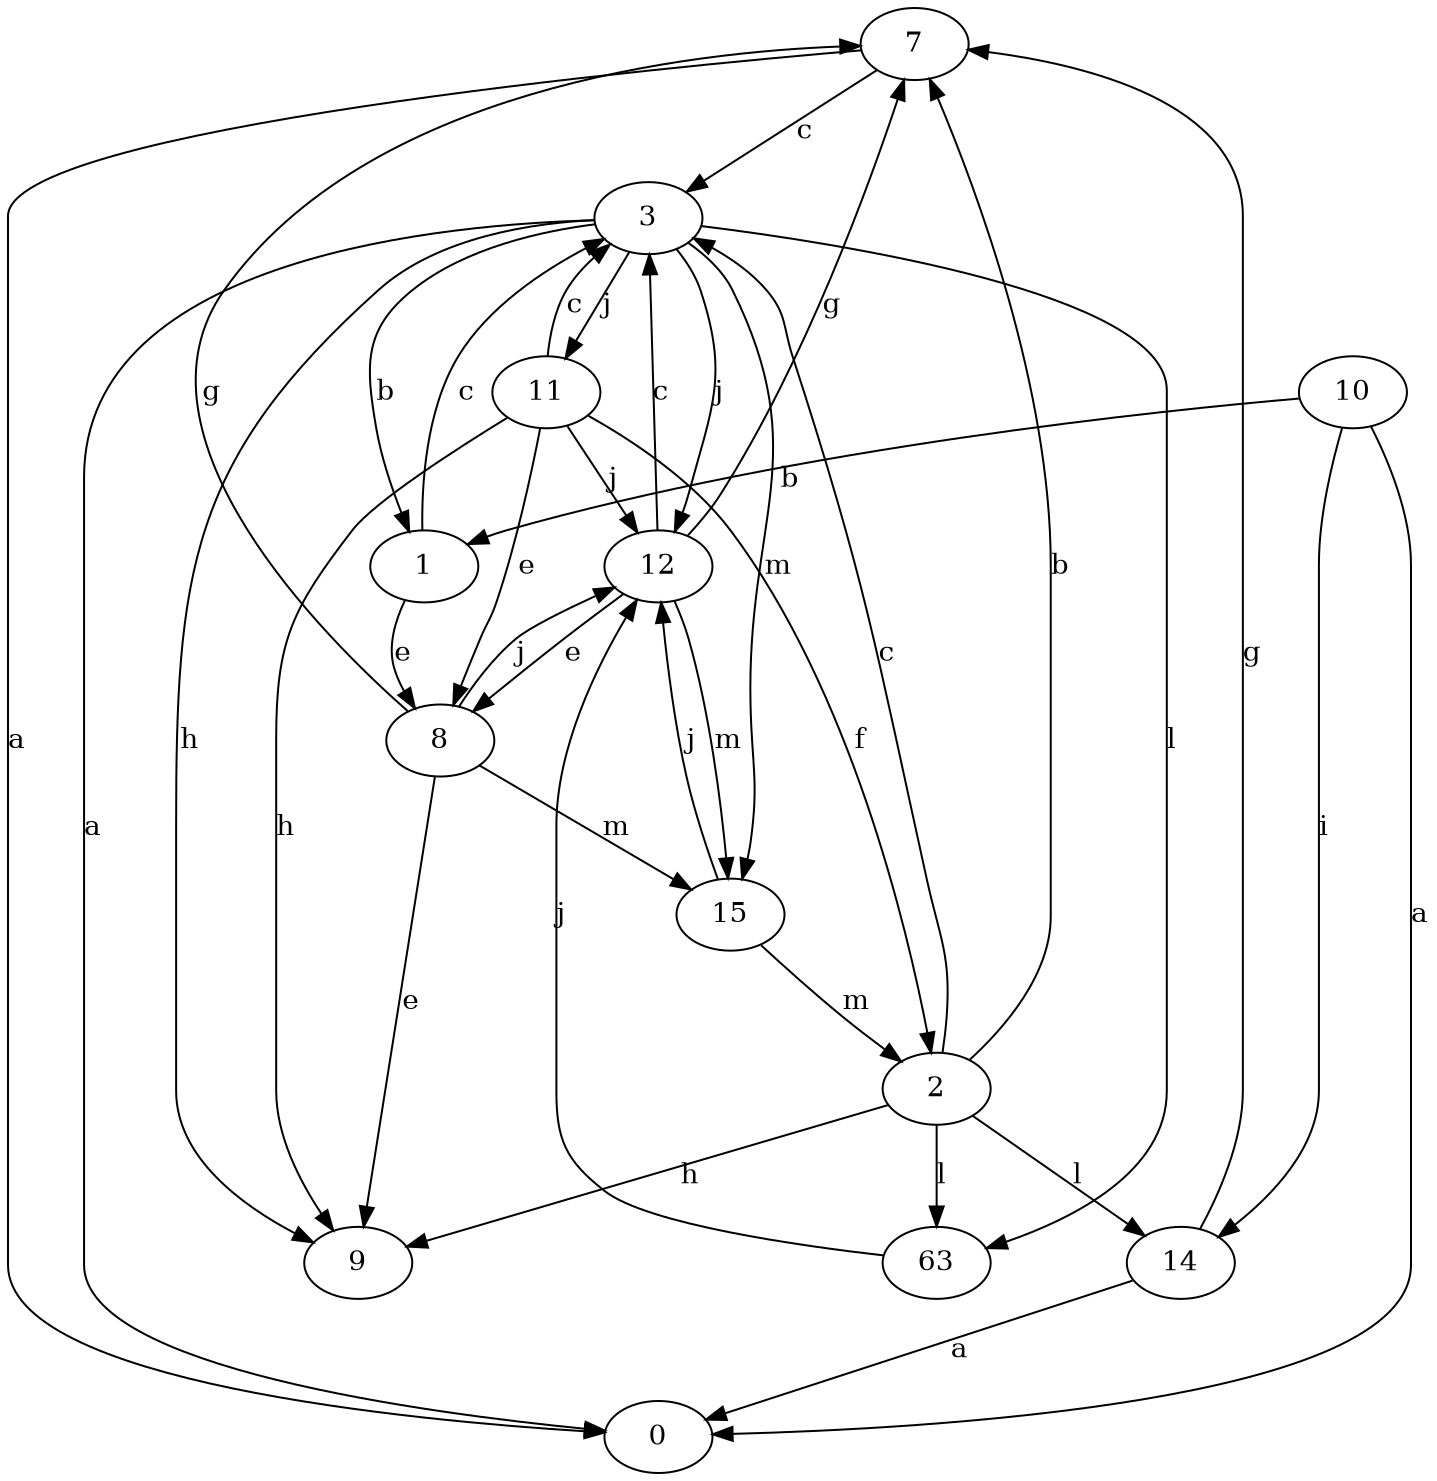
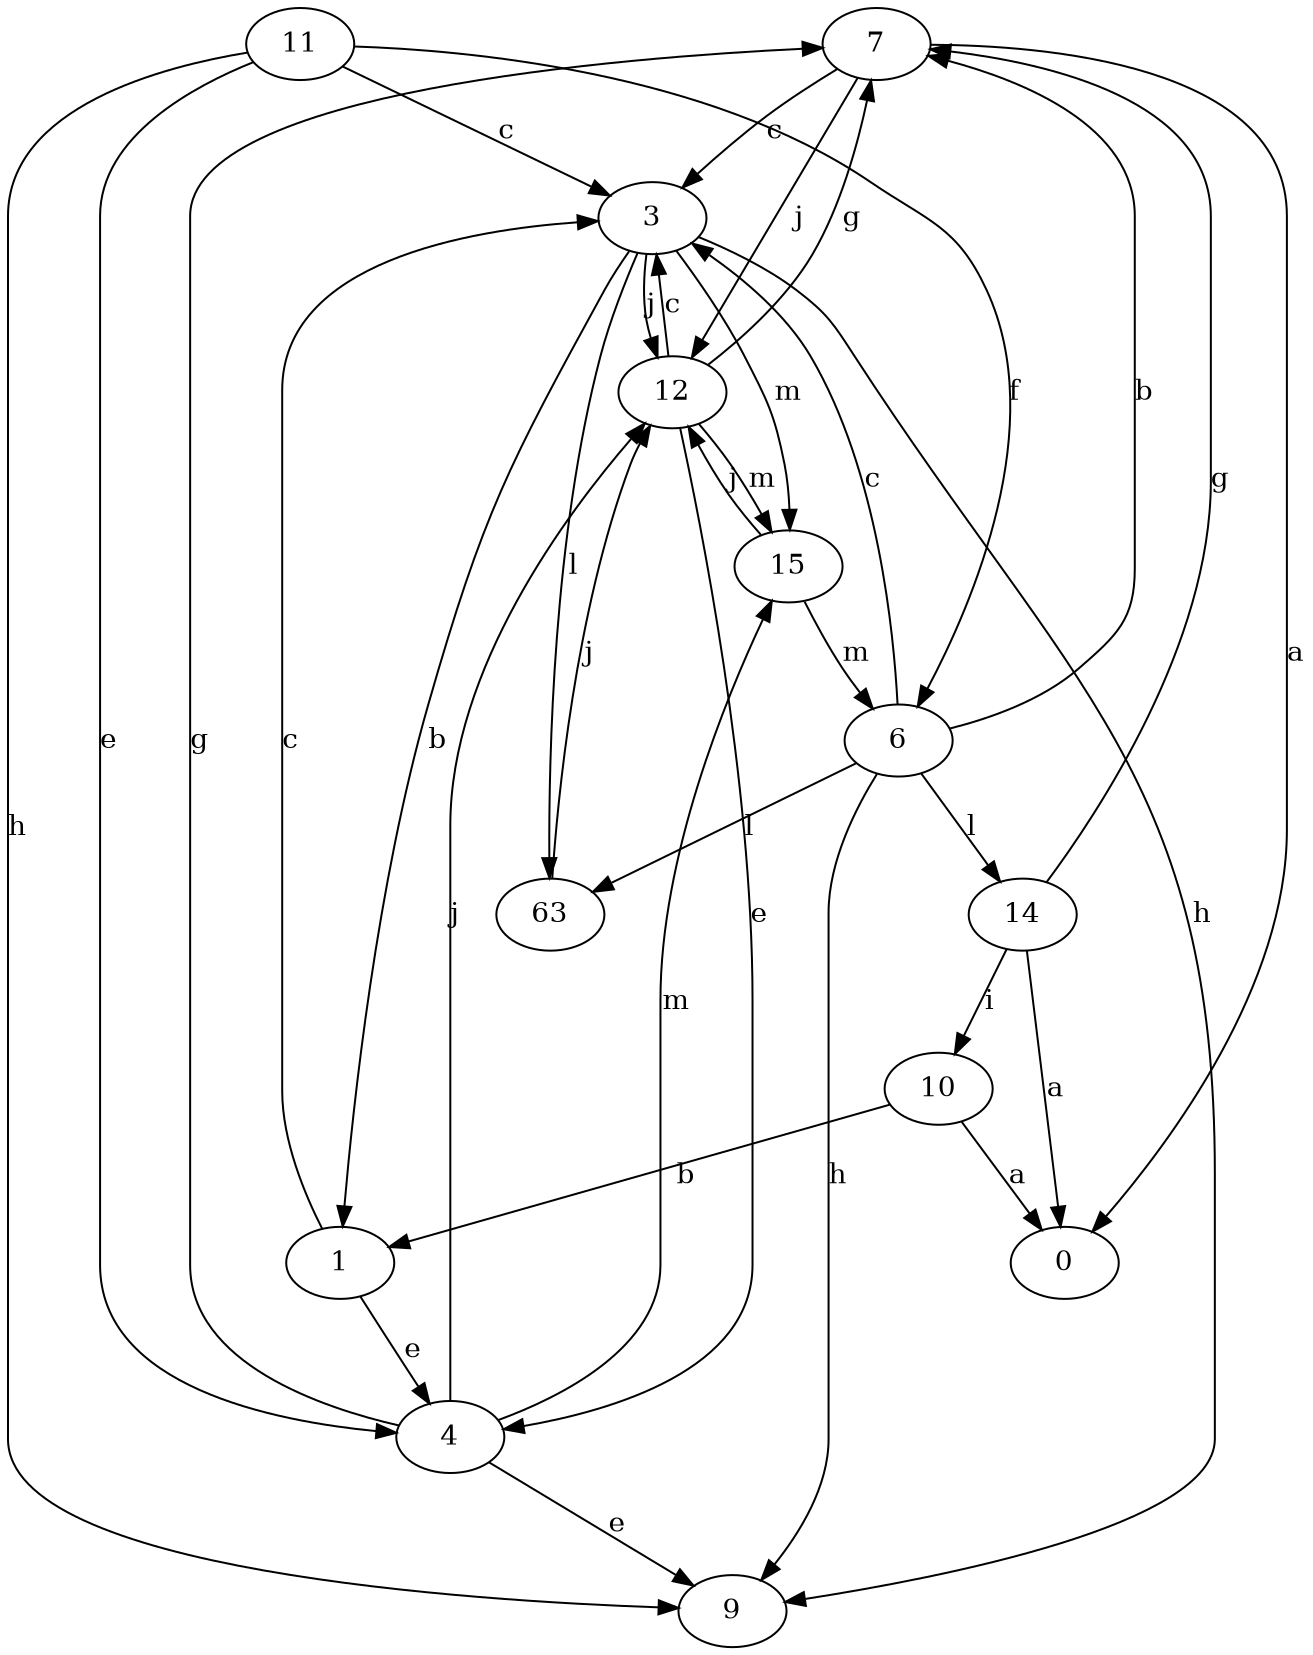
(603, 296) -> none
(597, 471) -> (780, 209)
(440, 741) -> (450, 1437)
(84, 832) -> none
(1319, 840) -> (985, 993)
(937, 1089) -> (899, 741)
